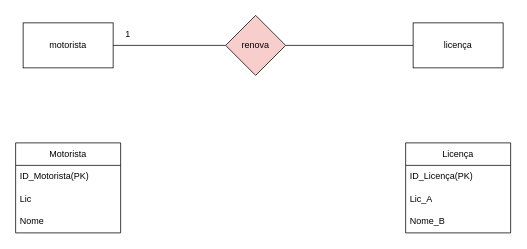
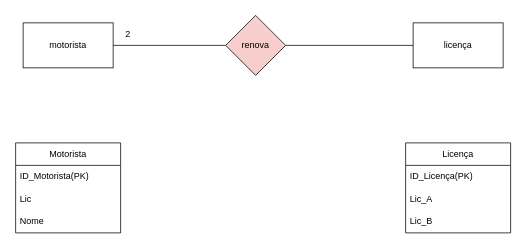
(128, 34) -> (128, 34)
(425, 222) -> (421, 222)
